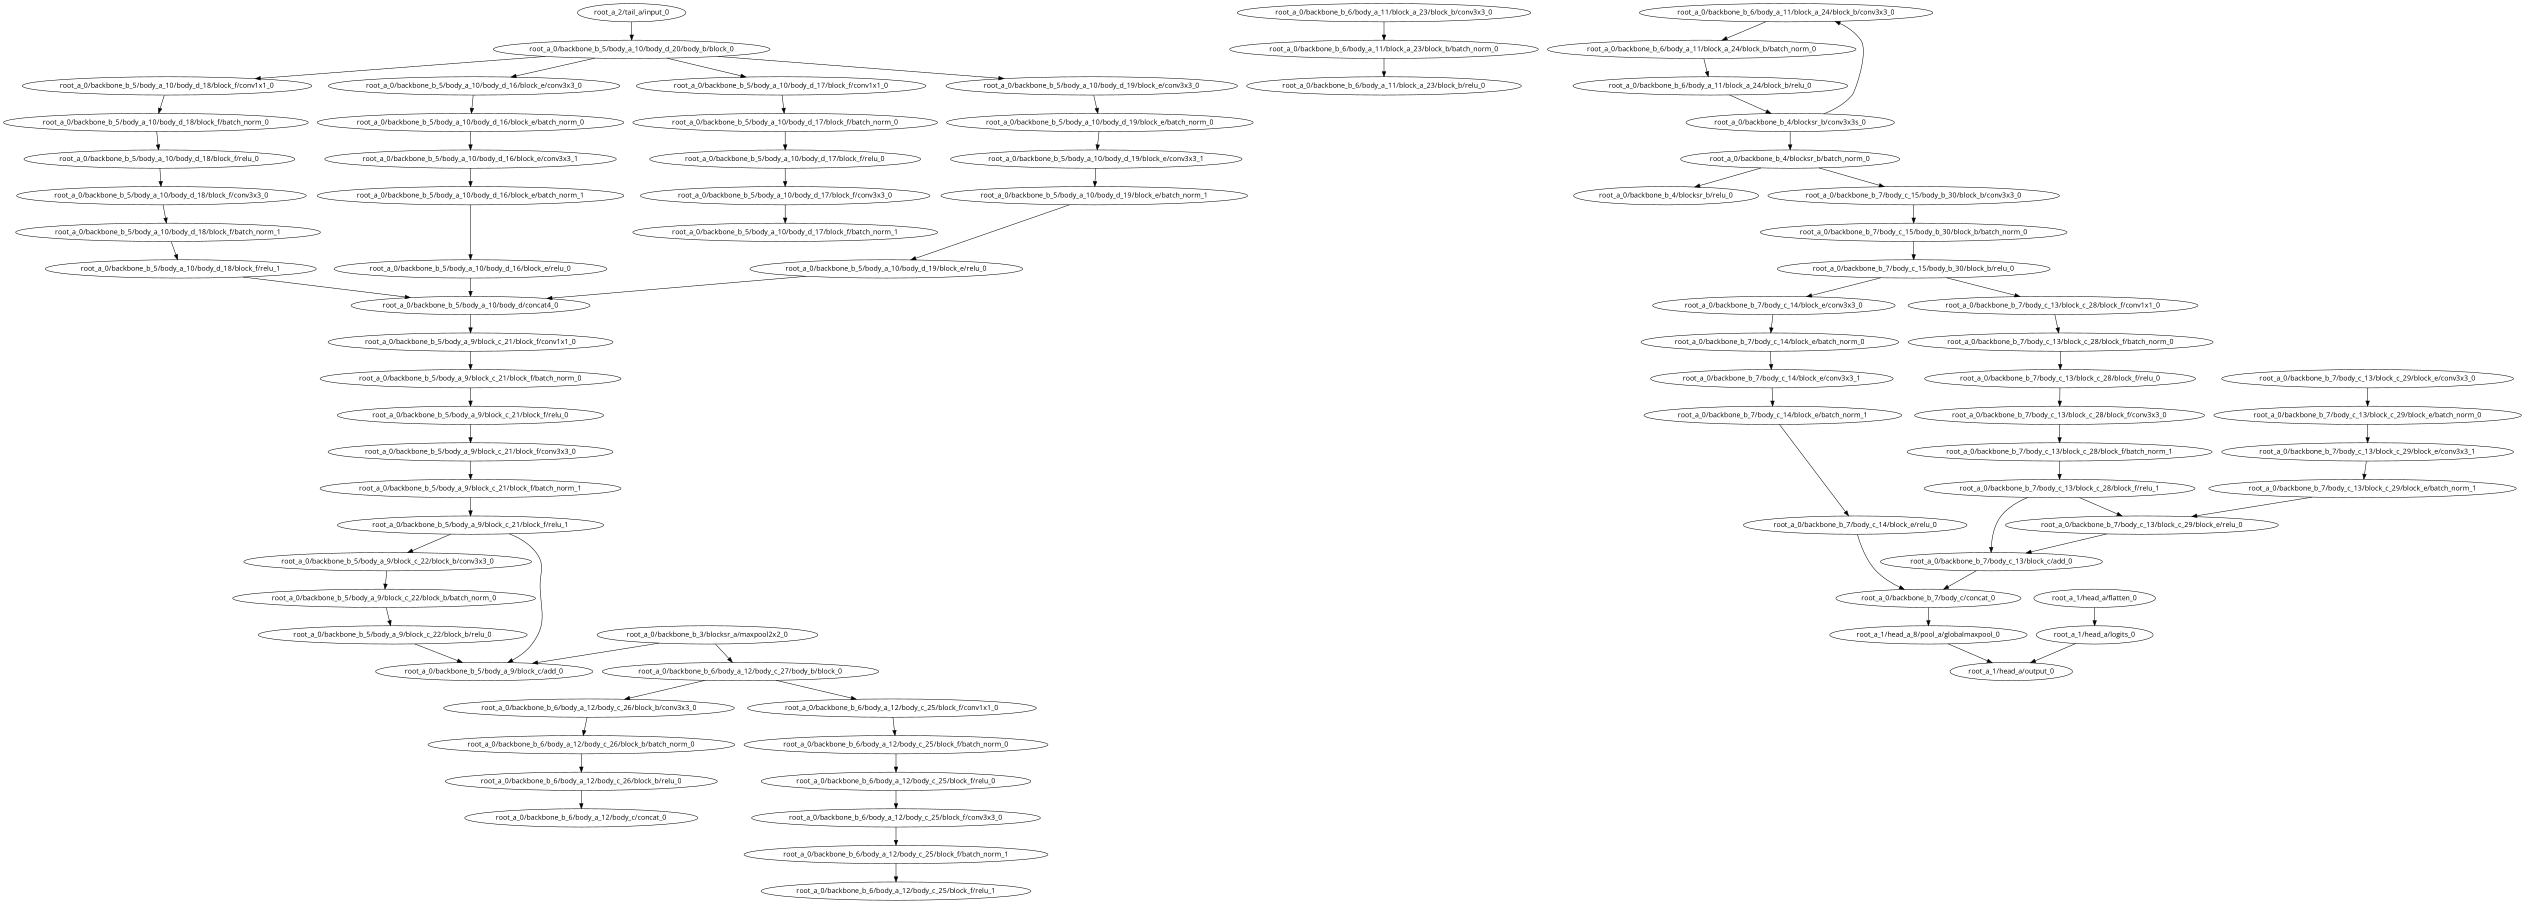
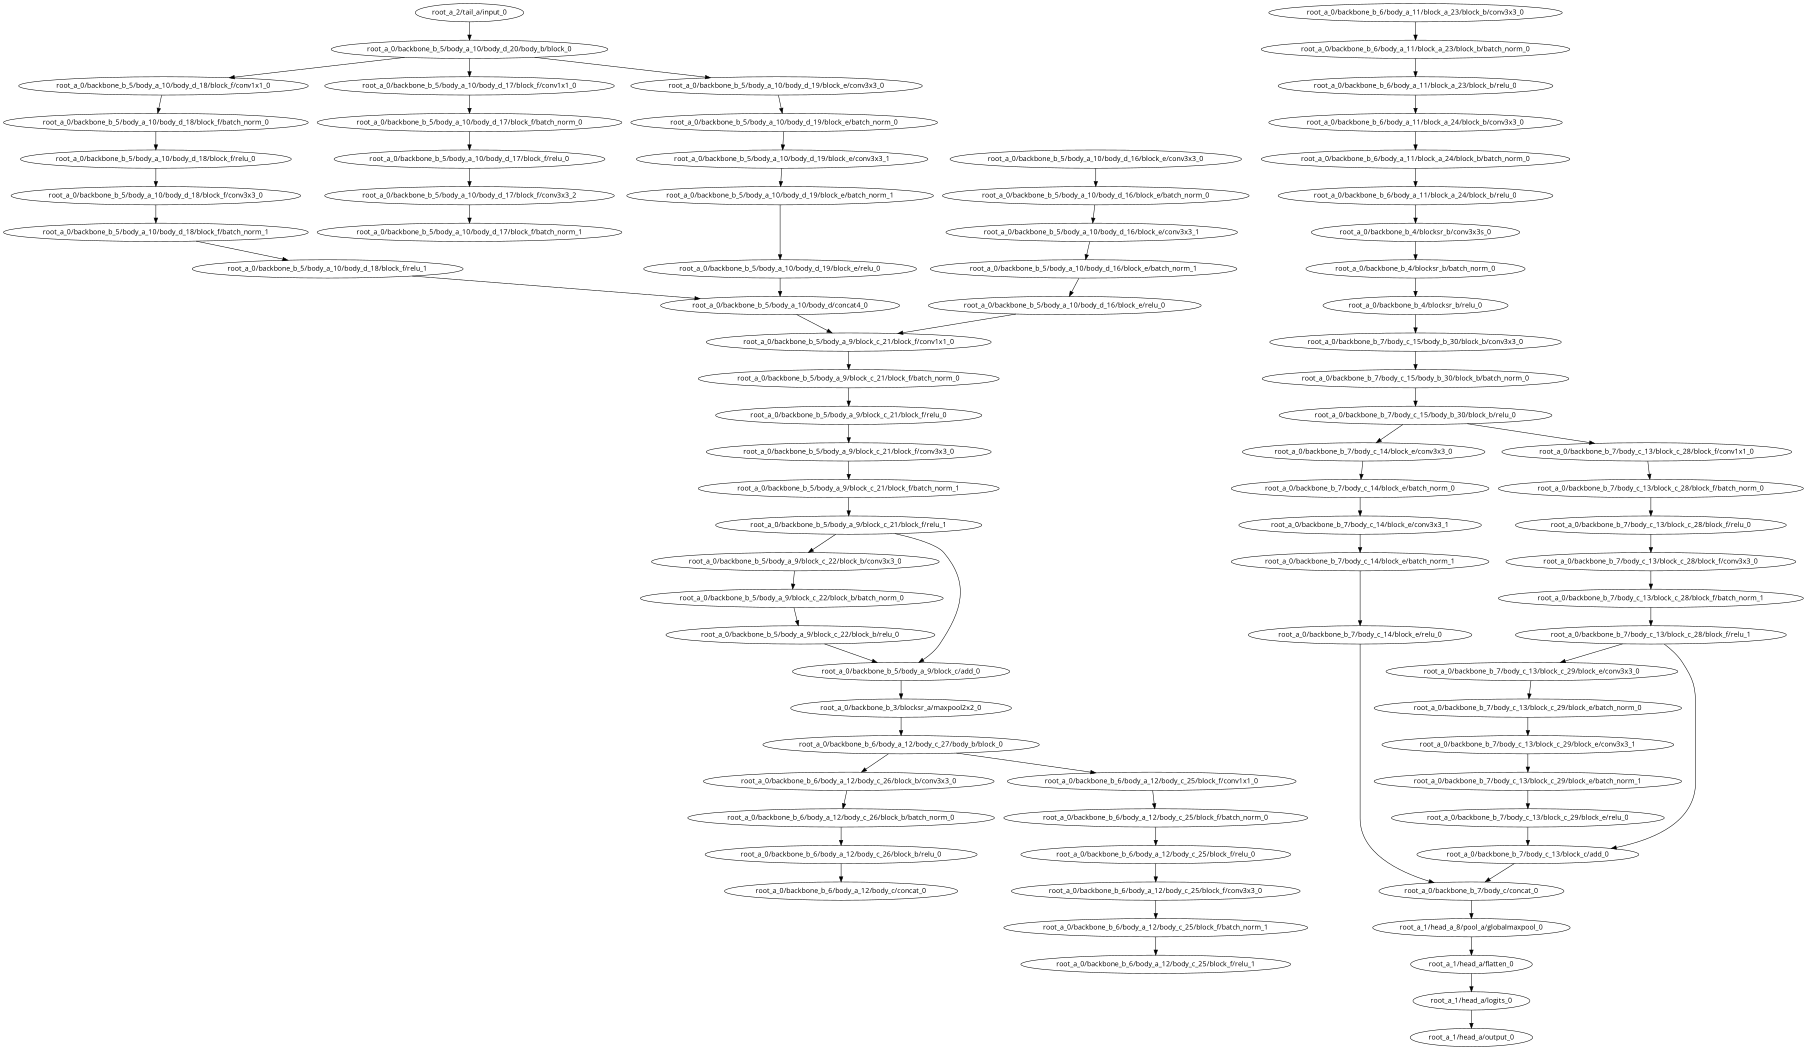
(555, 67) -> none
(1860, 72) -> (1416, 102)
(1849, 177) -> (1416, 321)
(785, 196) -> (470, 196)
(471, 285) -> (959, 323)
(2098, 506) -> (1594, 652)
(1968, 652) -> (1471, 944)
(598, 653) -> (901, 687)
